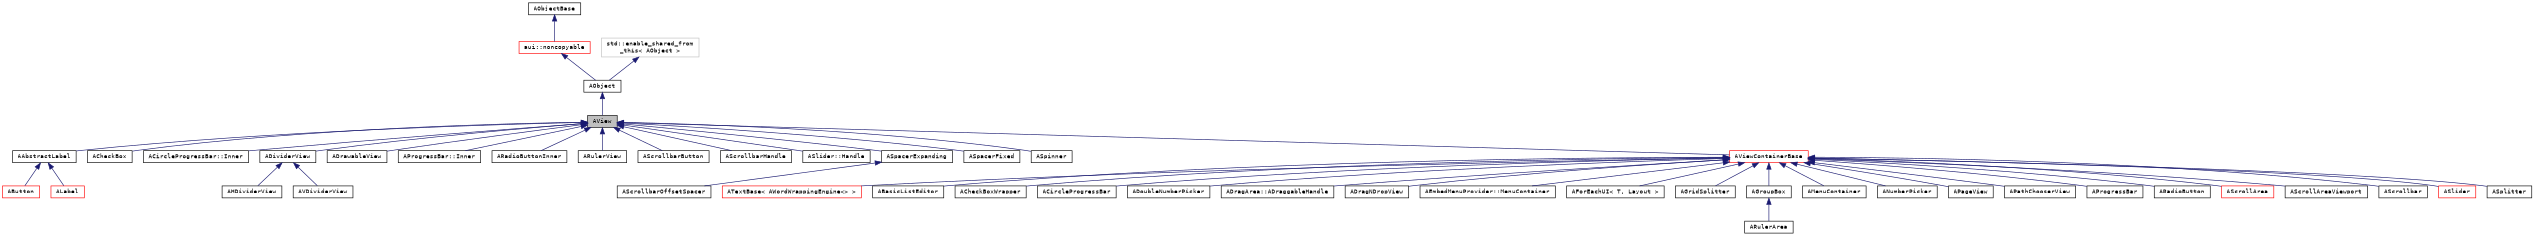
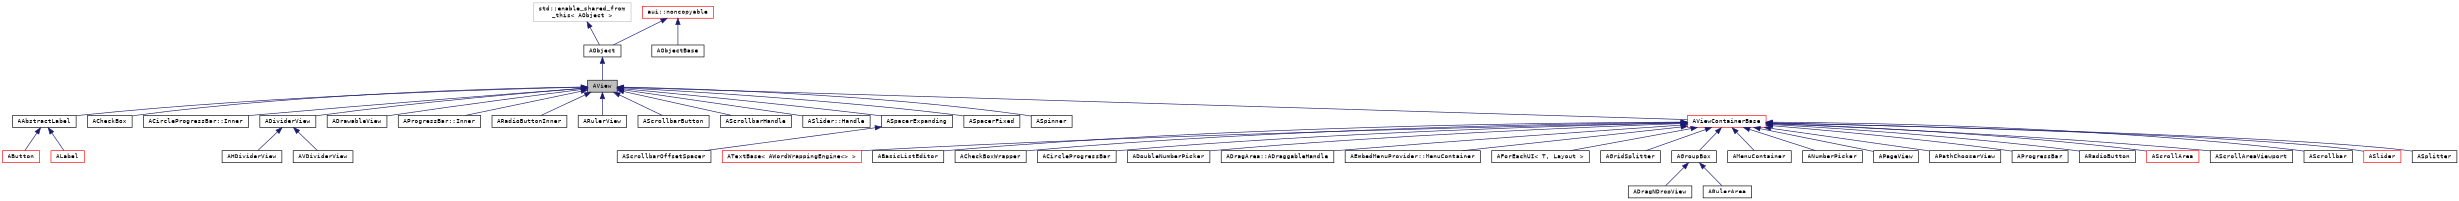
(555, 31) -> (678, 35)
(1566, 171) -> (1675, 177)
